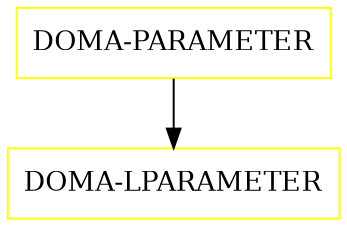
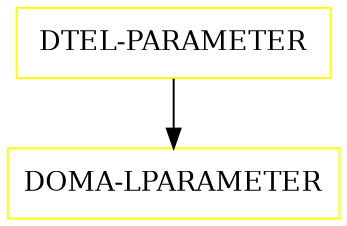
(174, 43) -> (174, 43)
